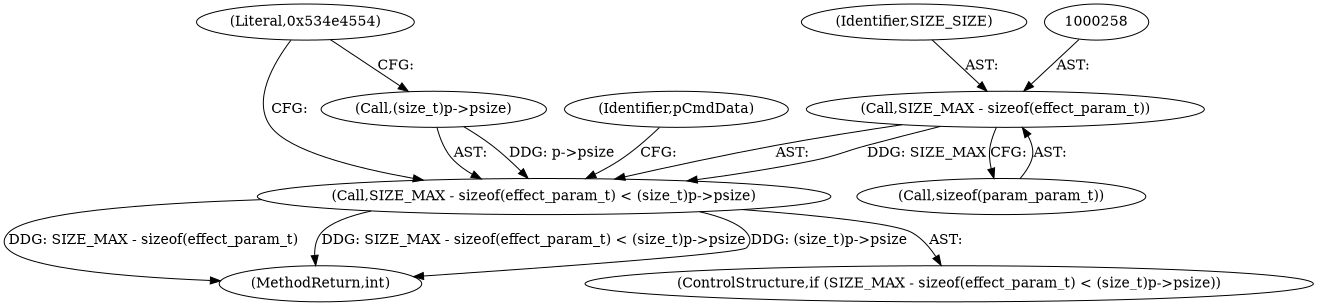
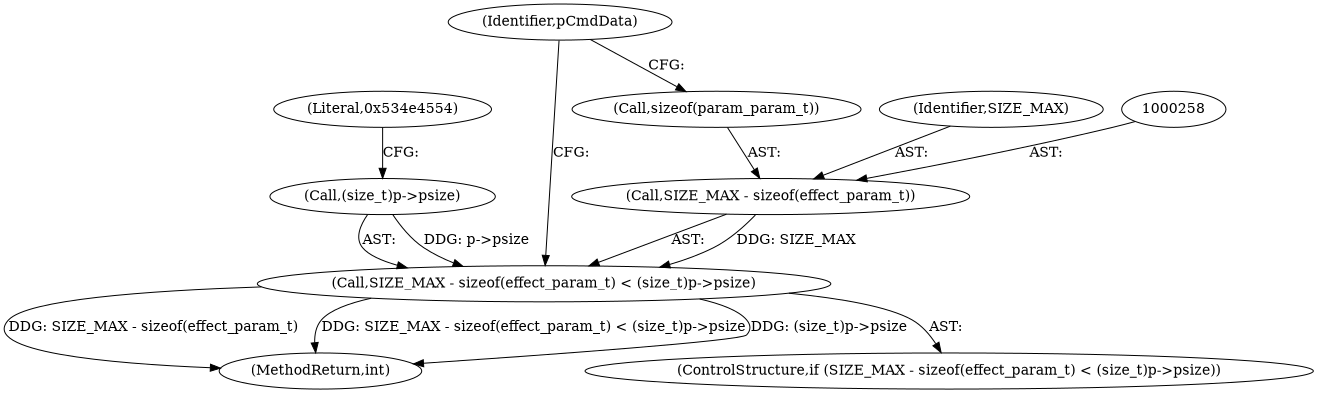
(914, 22) -> (991, 109)
(294, 144) -> none
(990, 148) -> (634, 63)
